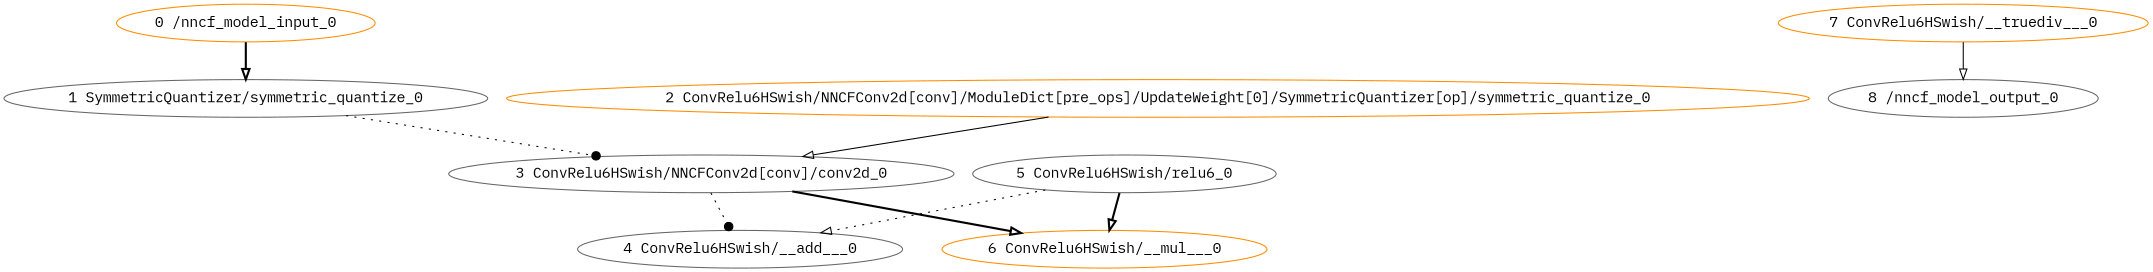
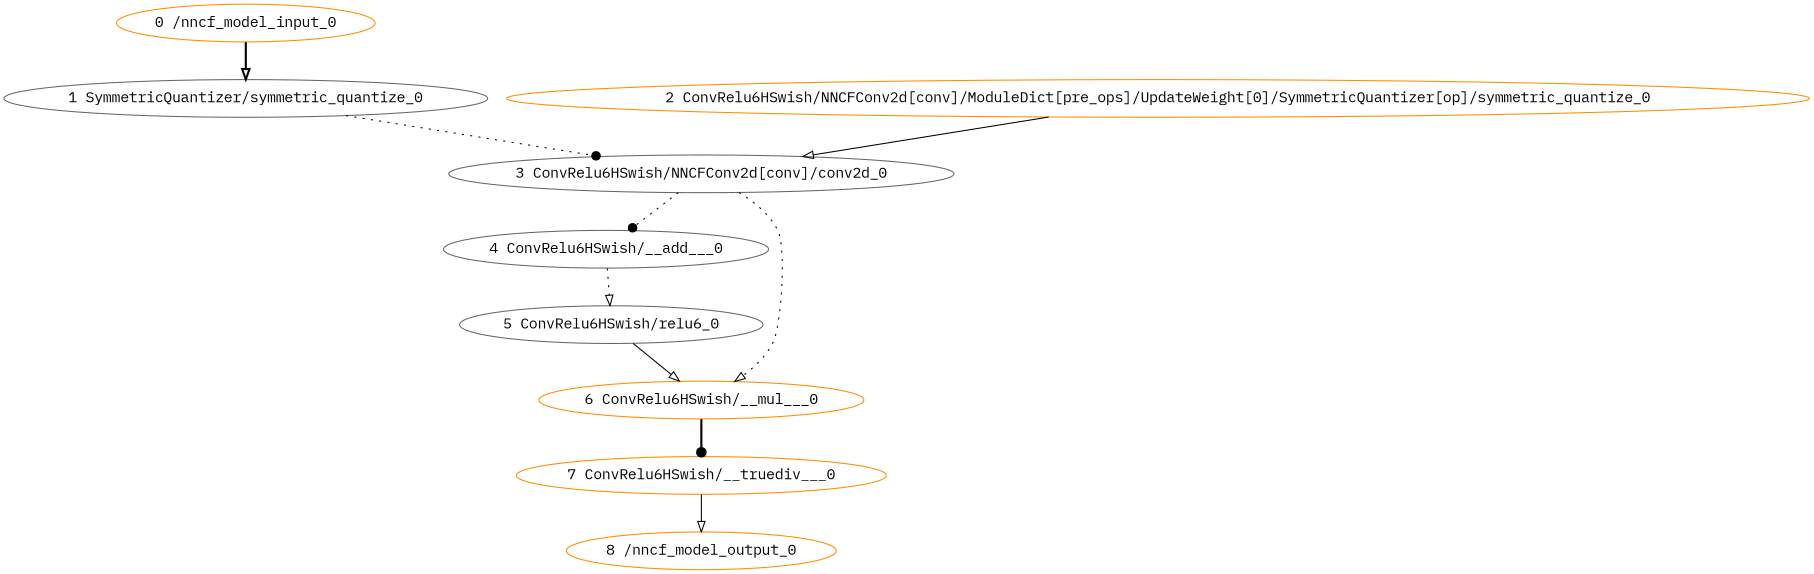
(1963, 98) -> (701, 551)
(1116, 207) -> (652, 359)
(896, 210) -> (782, 282)
(938, 210) -> (608, 282)
none -> (701, 434)
